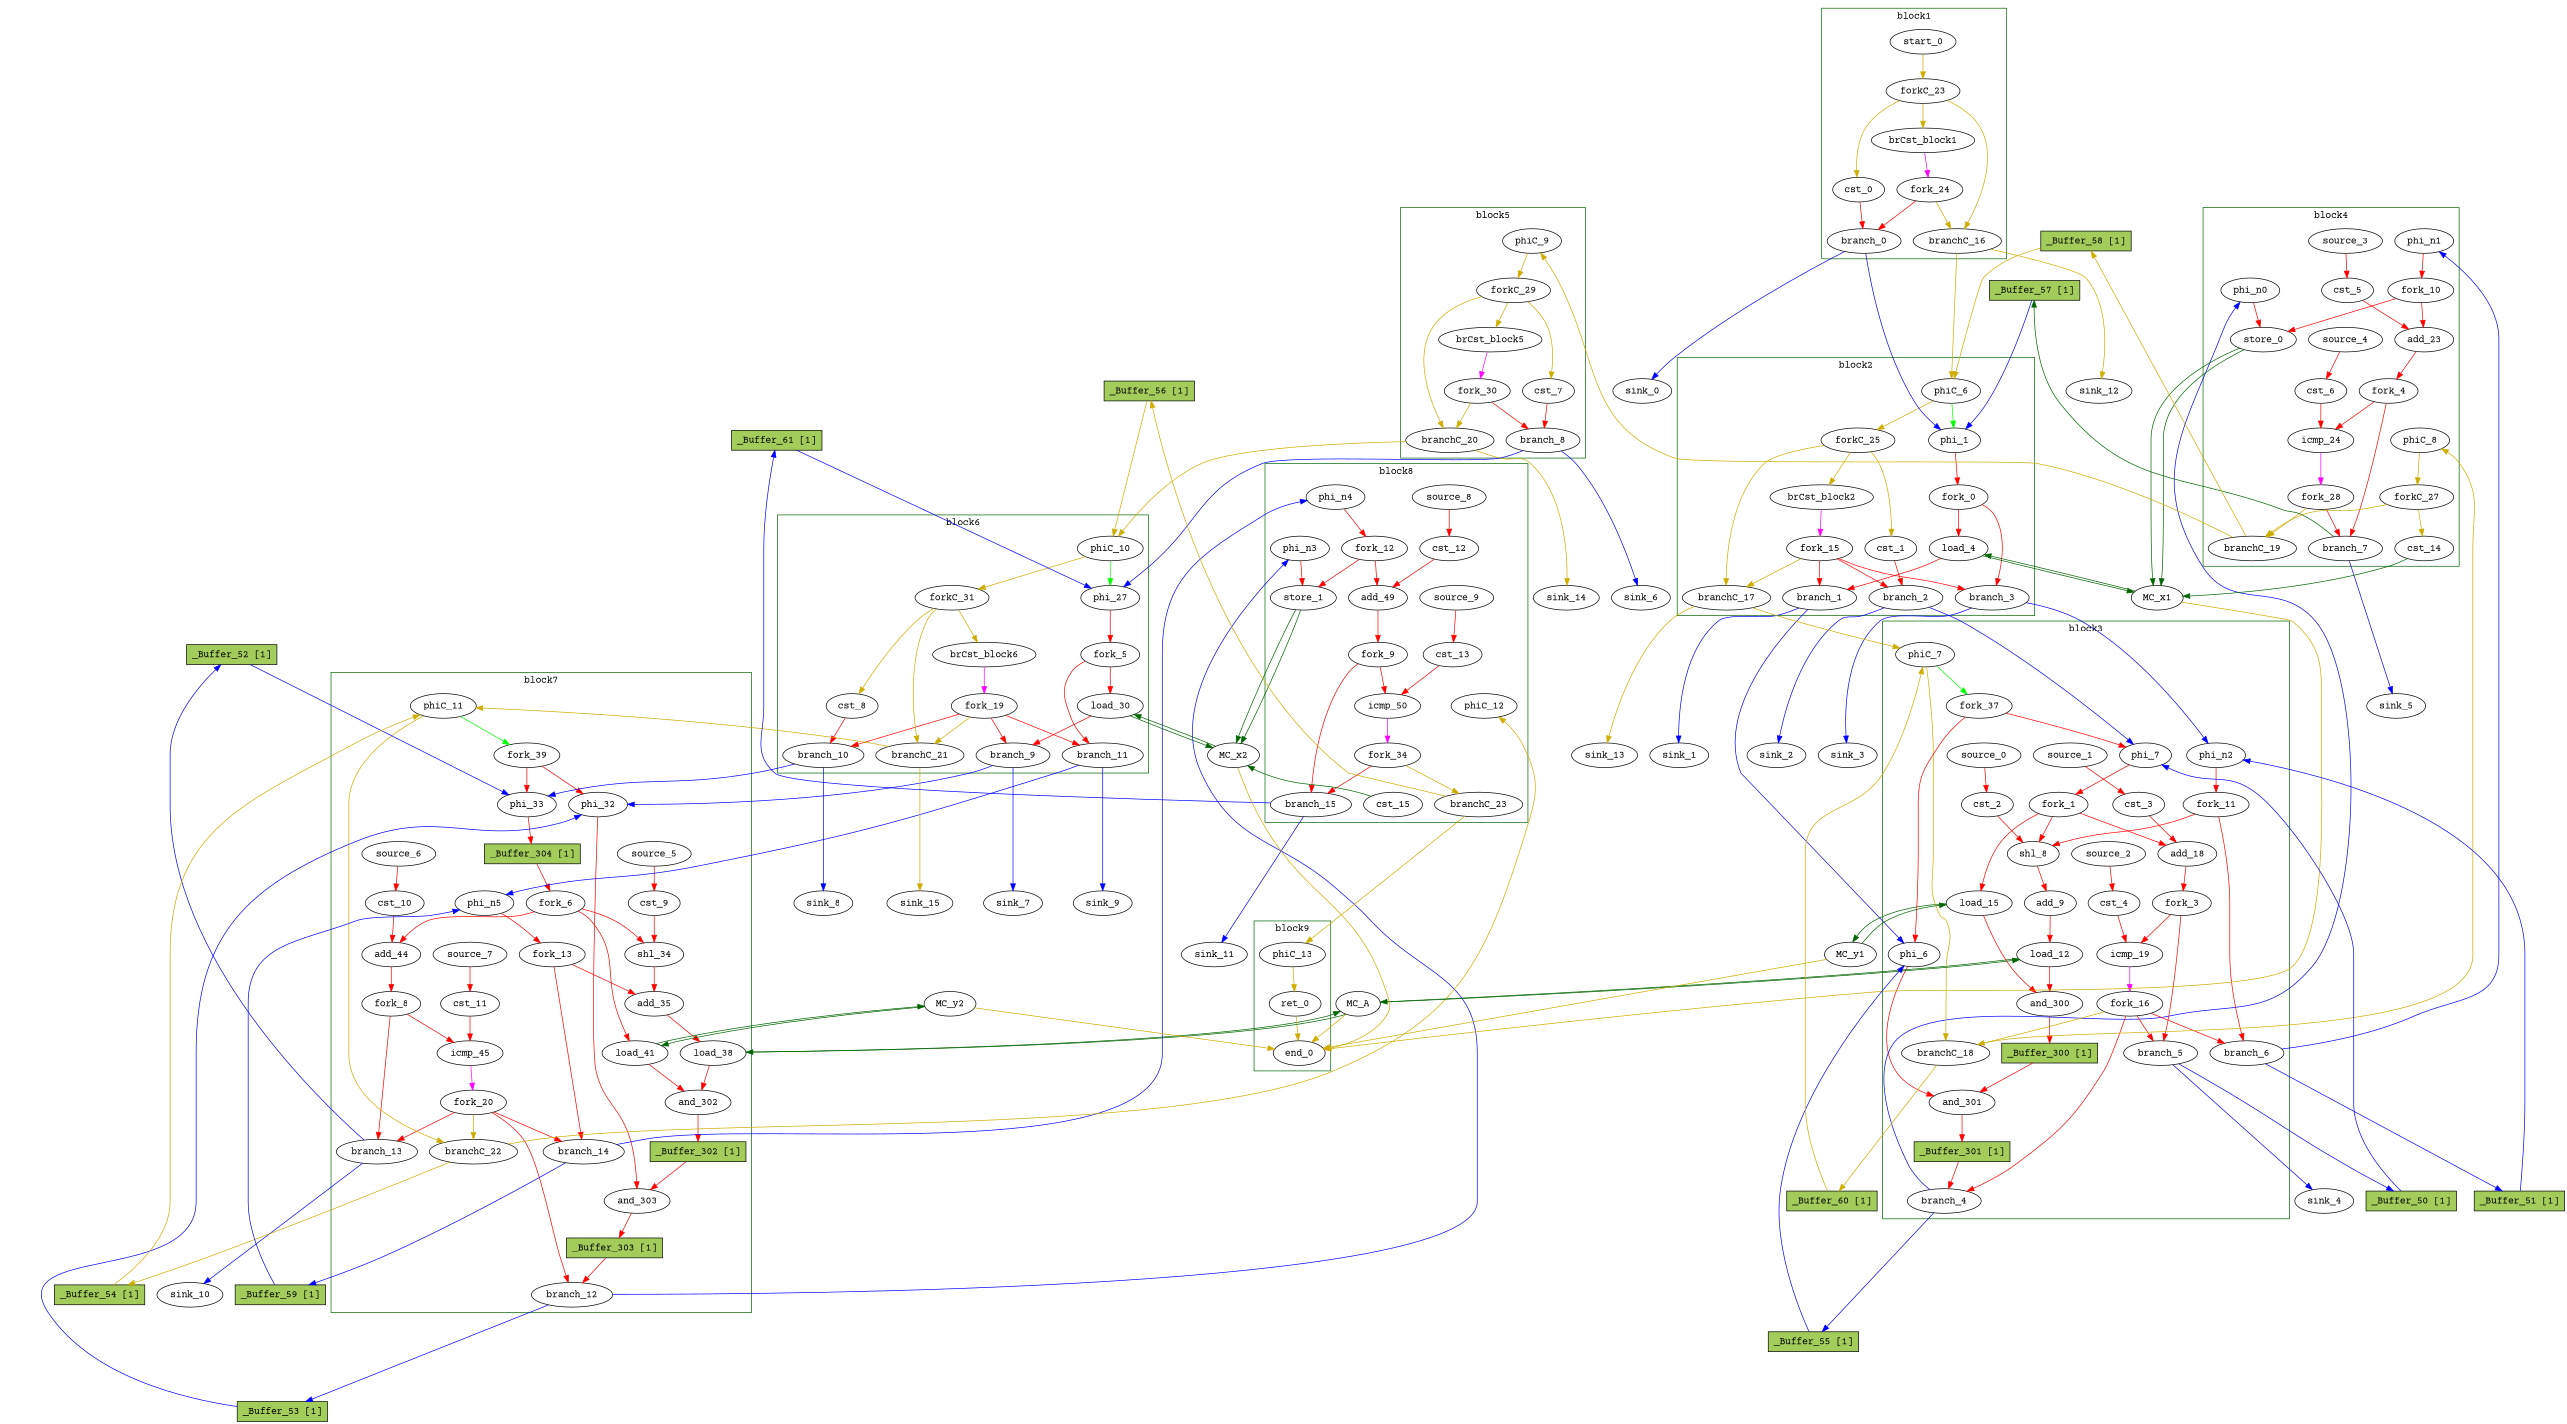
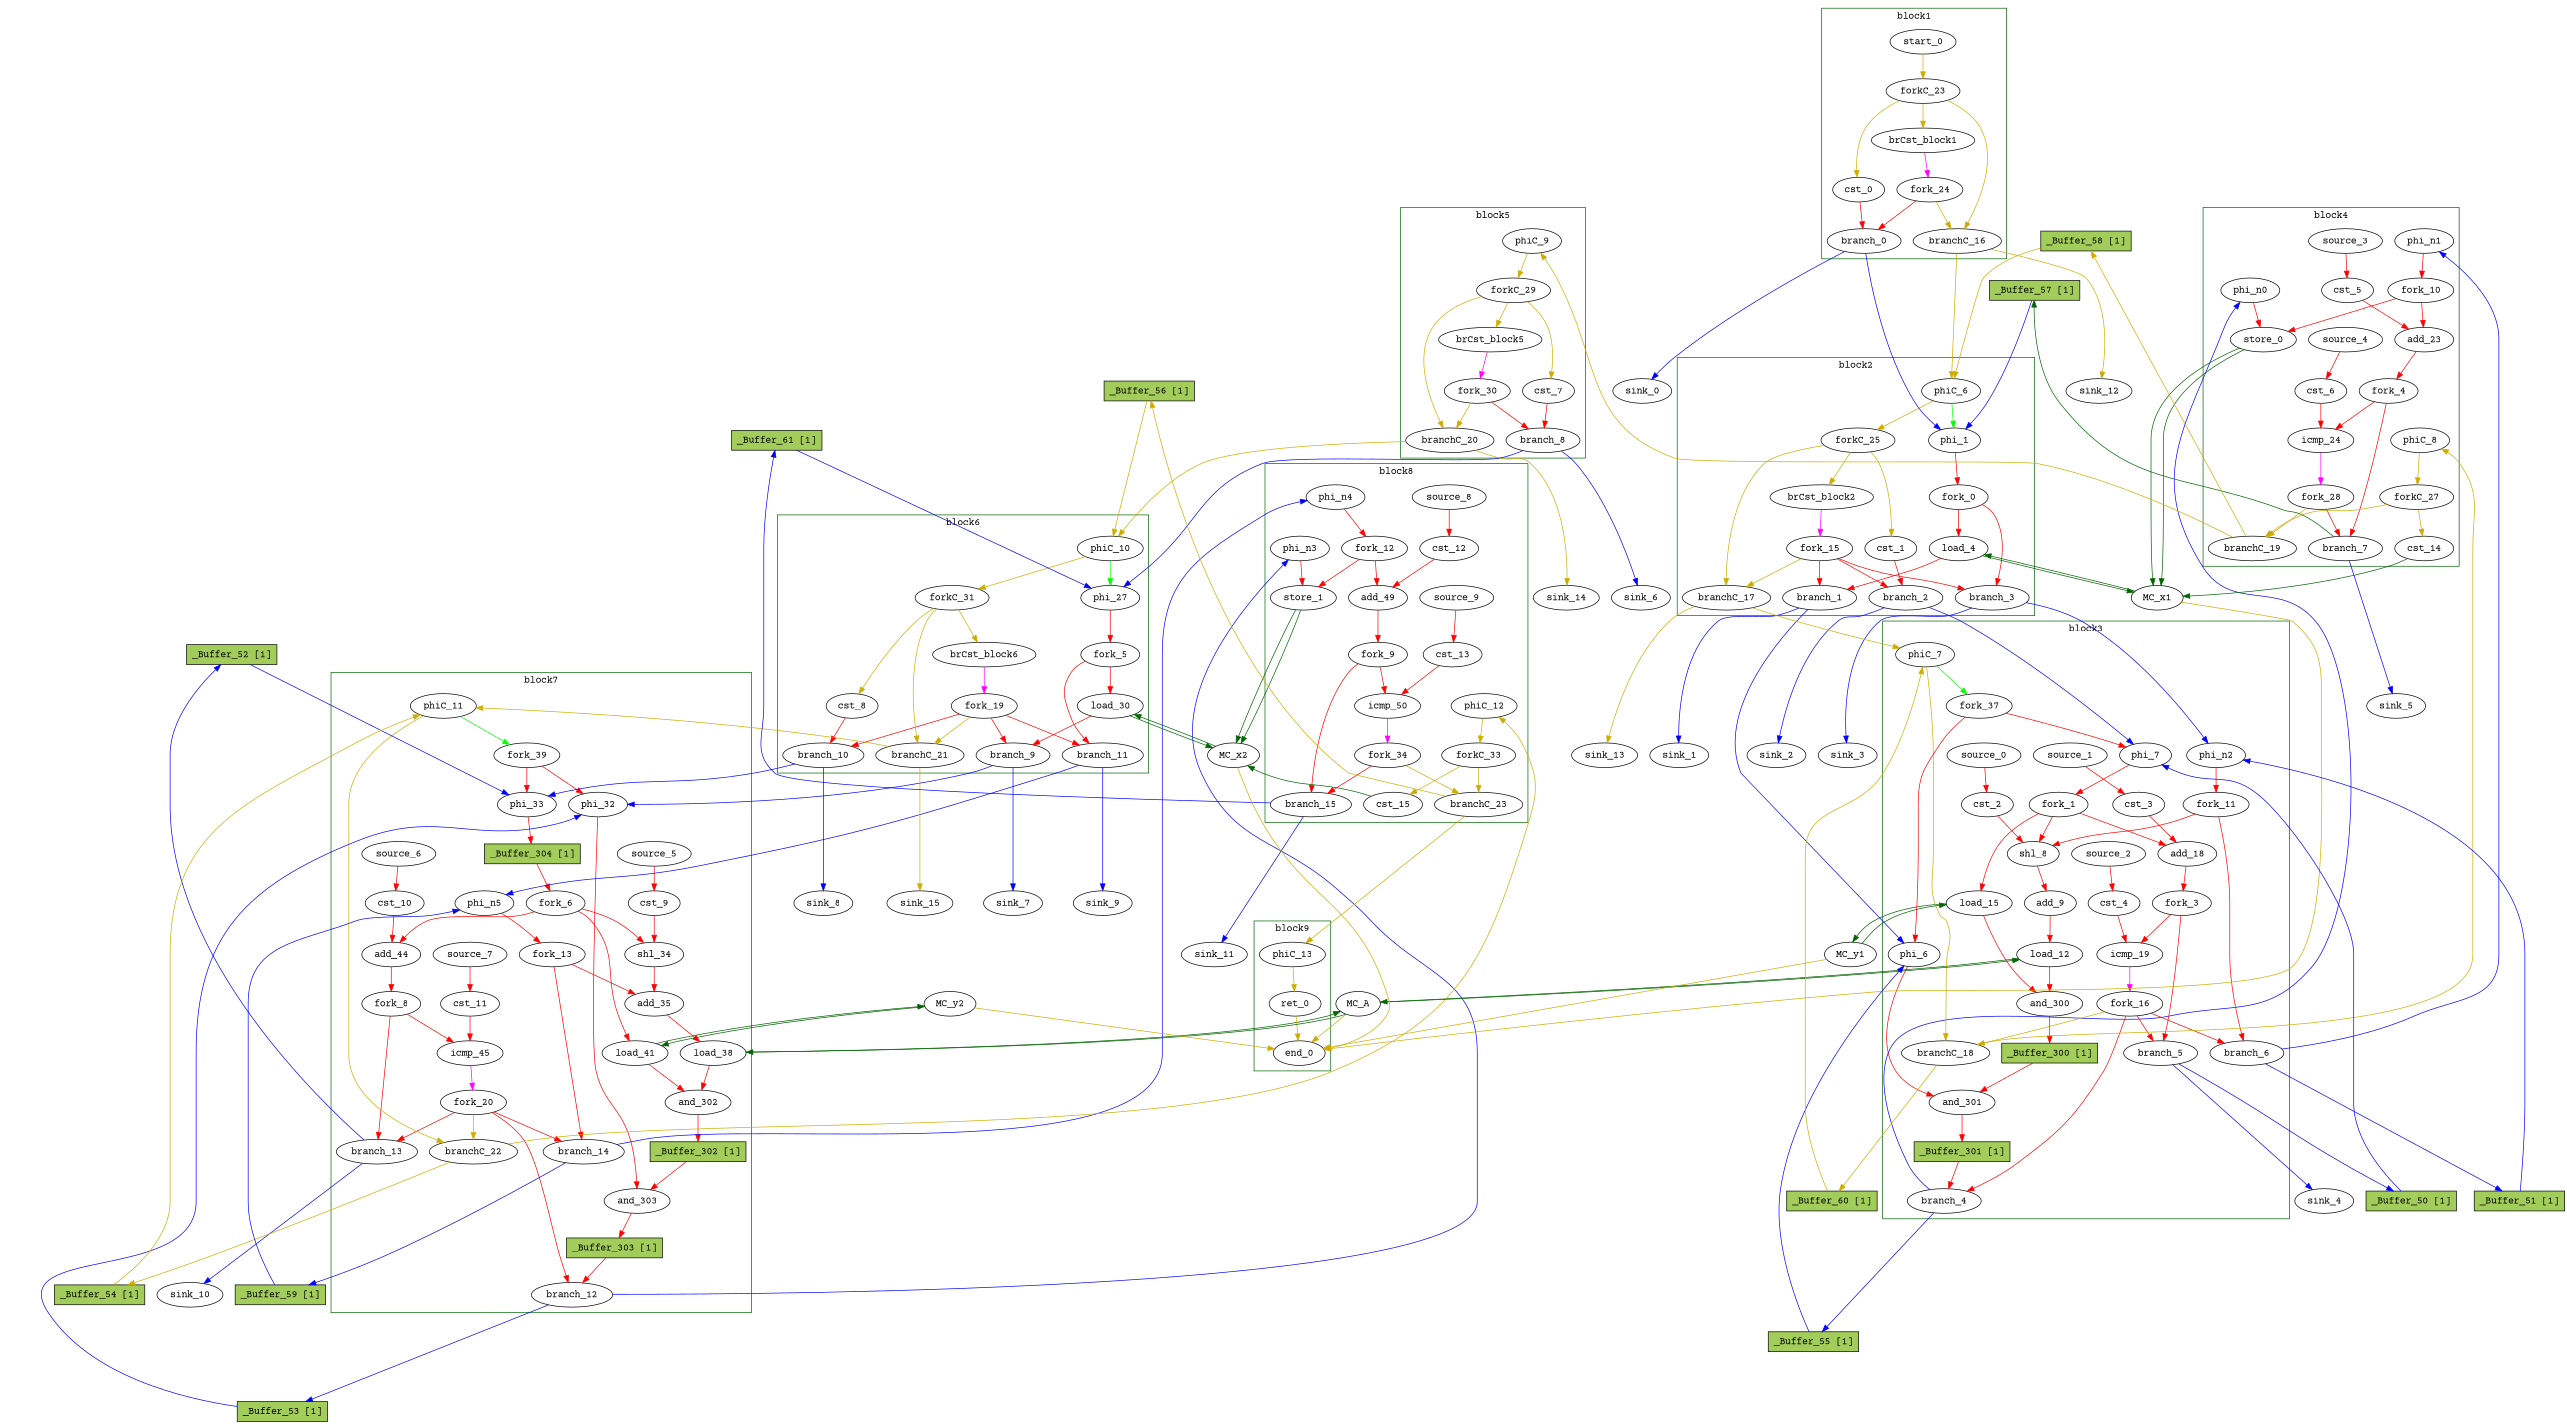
none -> (1479, 755)
